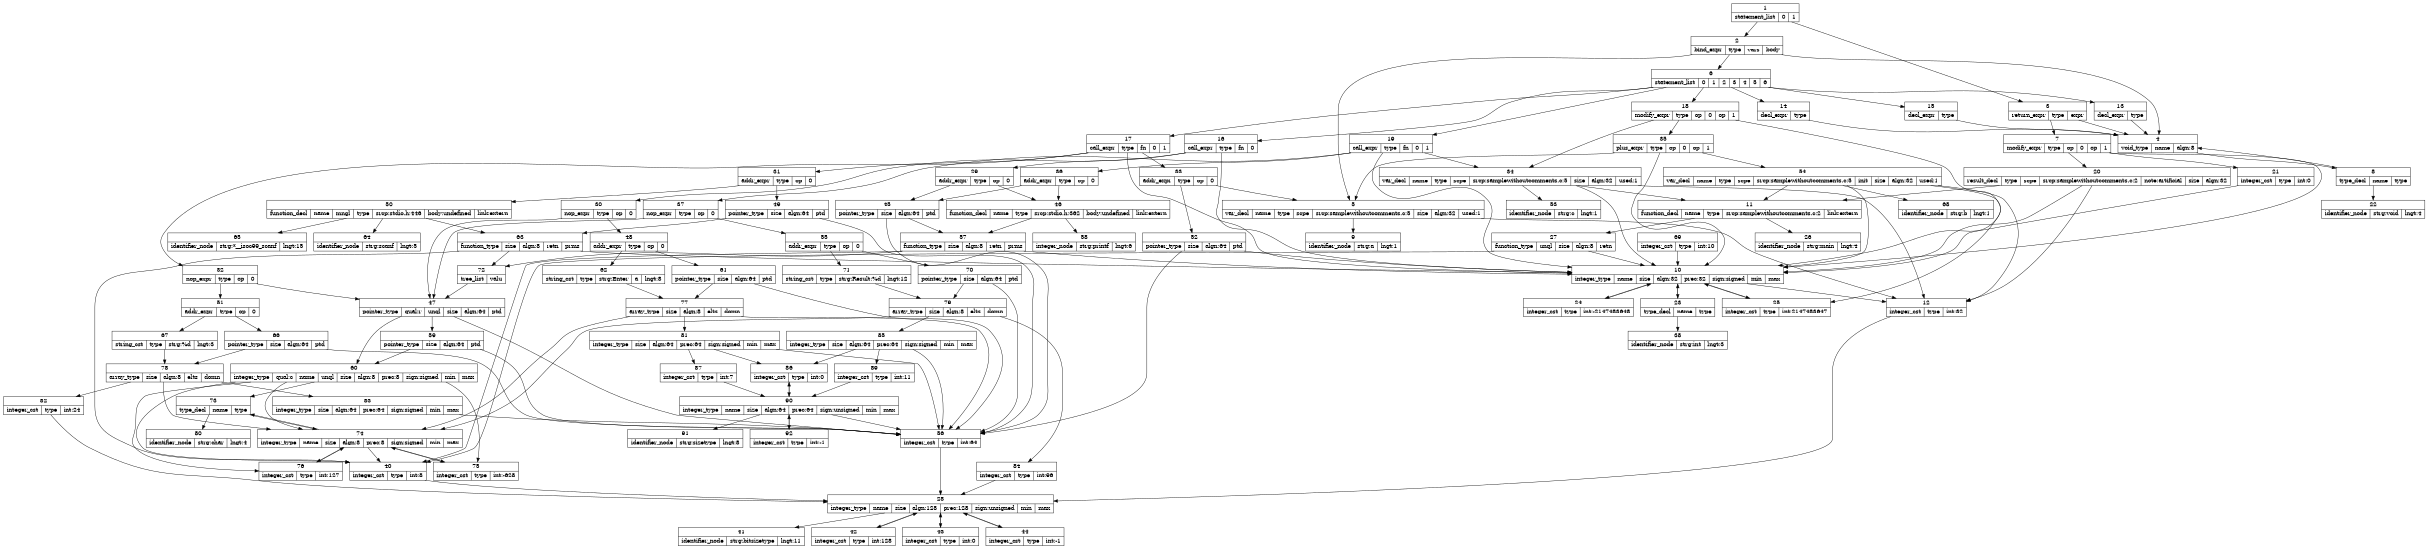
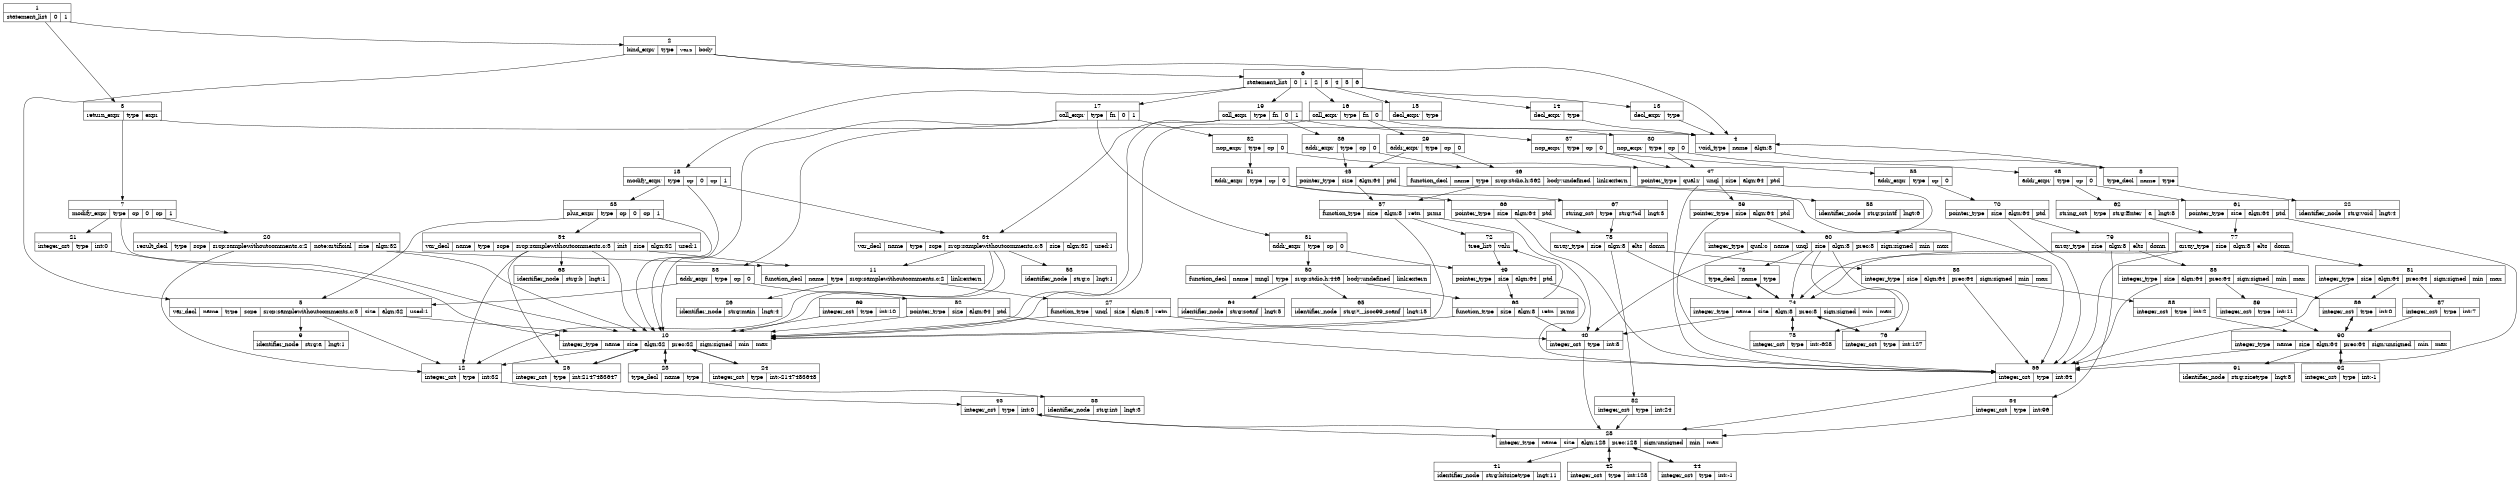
(1995, 127) -> none
(1055, 246) -> (1840, 214)
(847, 275) -> none
(458, 290) -> (1496, 257)
none -> (2172, 307)
none -> (479, 323)
(198, 438) -> none
(1524, 483) -> (728, 397)
